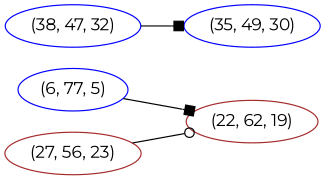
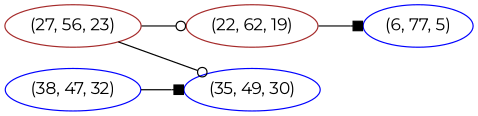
none -> (158, 56)
(153, 104) -> (335, 26)
